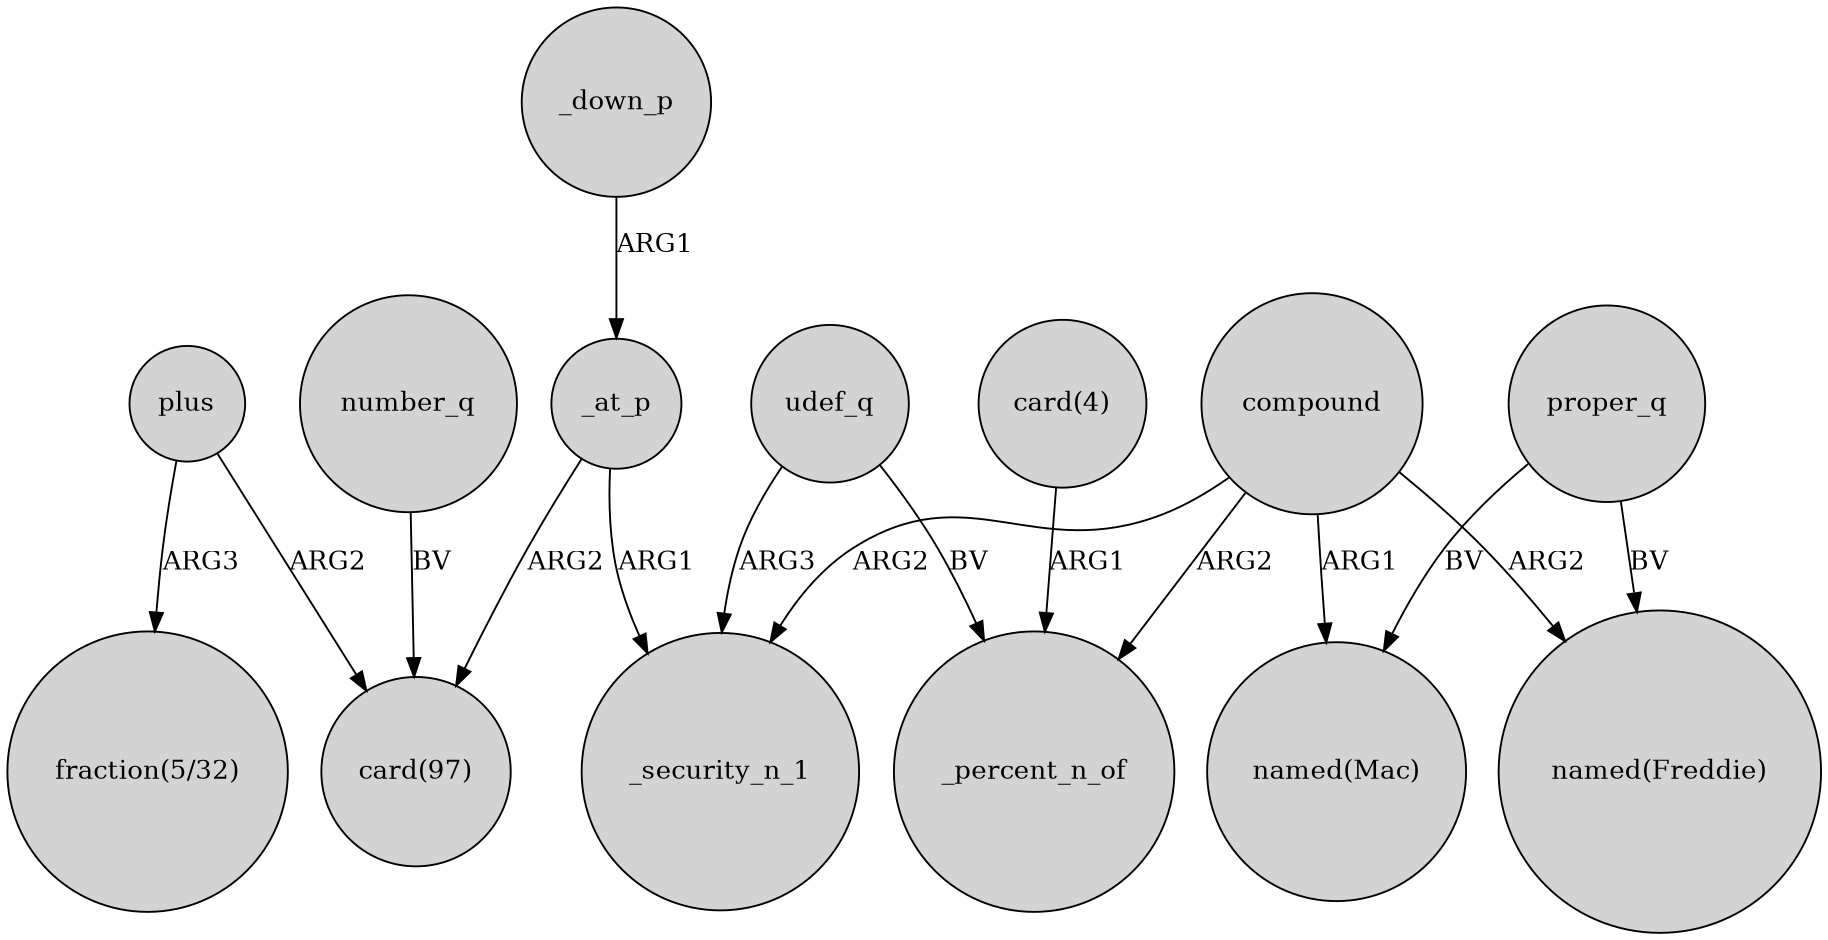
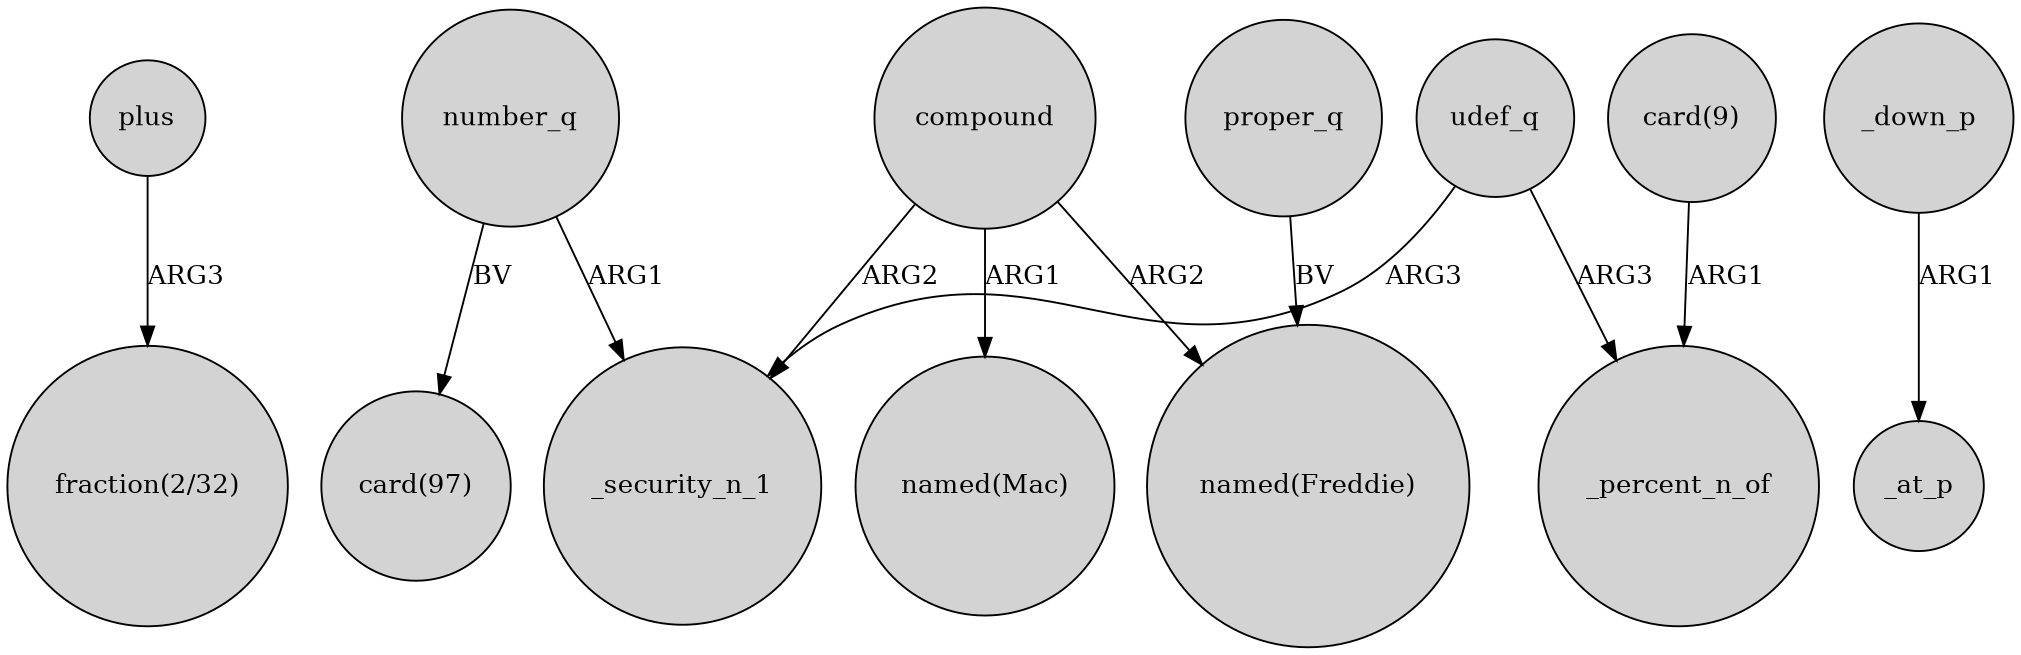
(1063, 404) -> (1692, 118)
(1450, 541) -> none
(614, 554) -> (586, 280)
(520, 562) -> none
(969, 563) -> (1615, 277)
(287, 564) -> none
(1188, 568) -> none
(148, 772) -> (148, 486)
